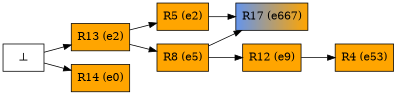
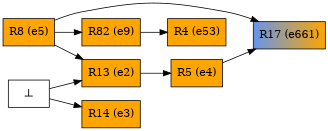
(183, 17) -> (197, 73)
(272, 17) -> (289, 35)
(140, 47) -> (66, 51)
(272, 58) -> (111, 32)
(100, 78) -> (111, 114)
